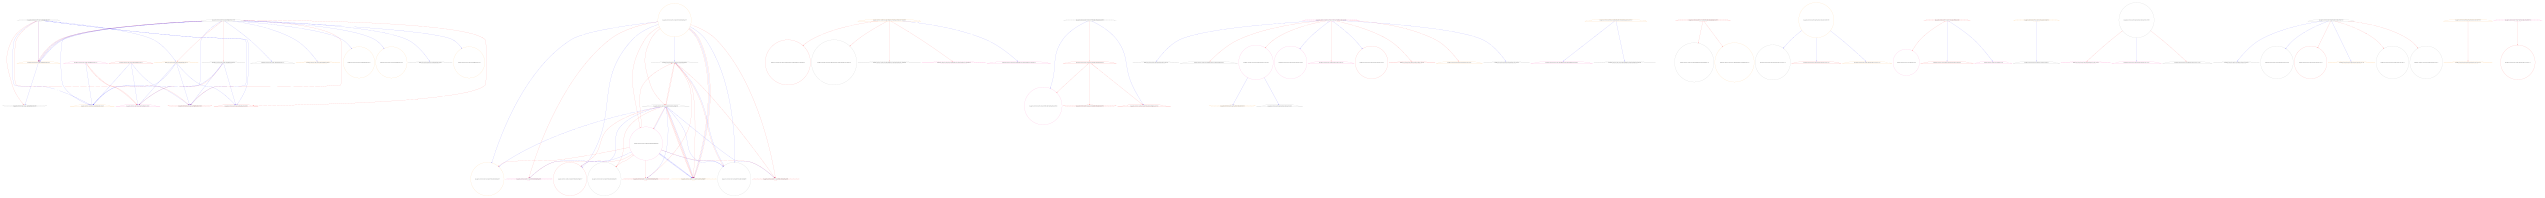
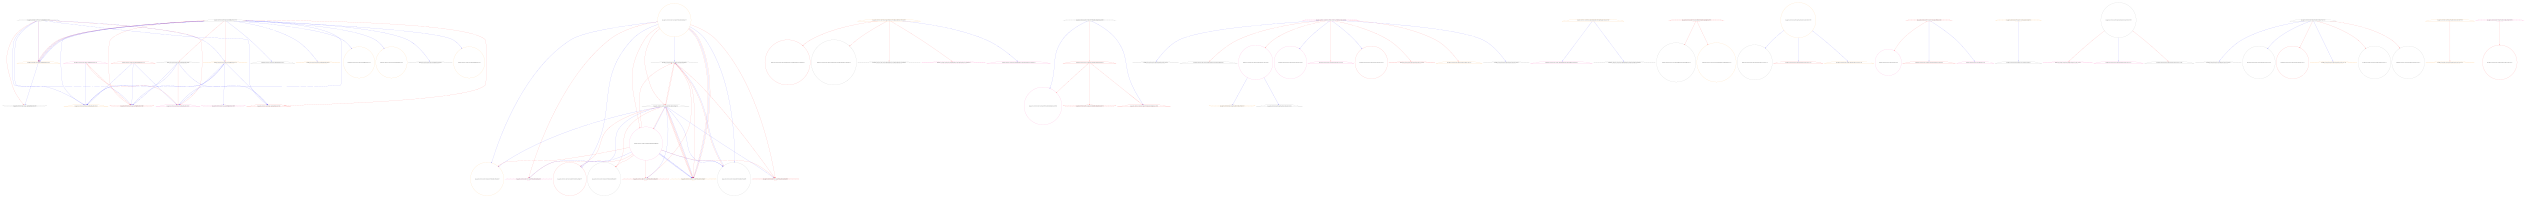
none -> (223, 106)
